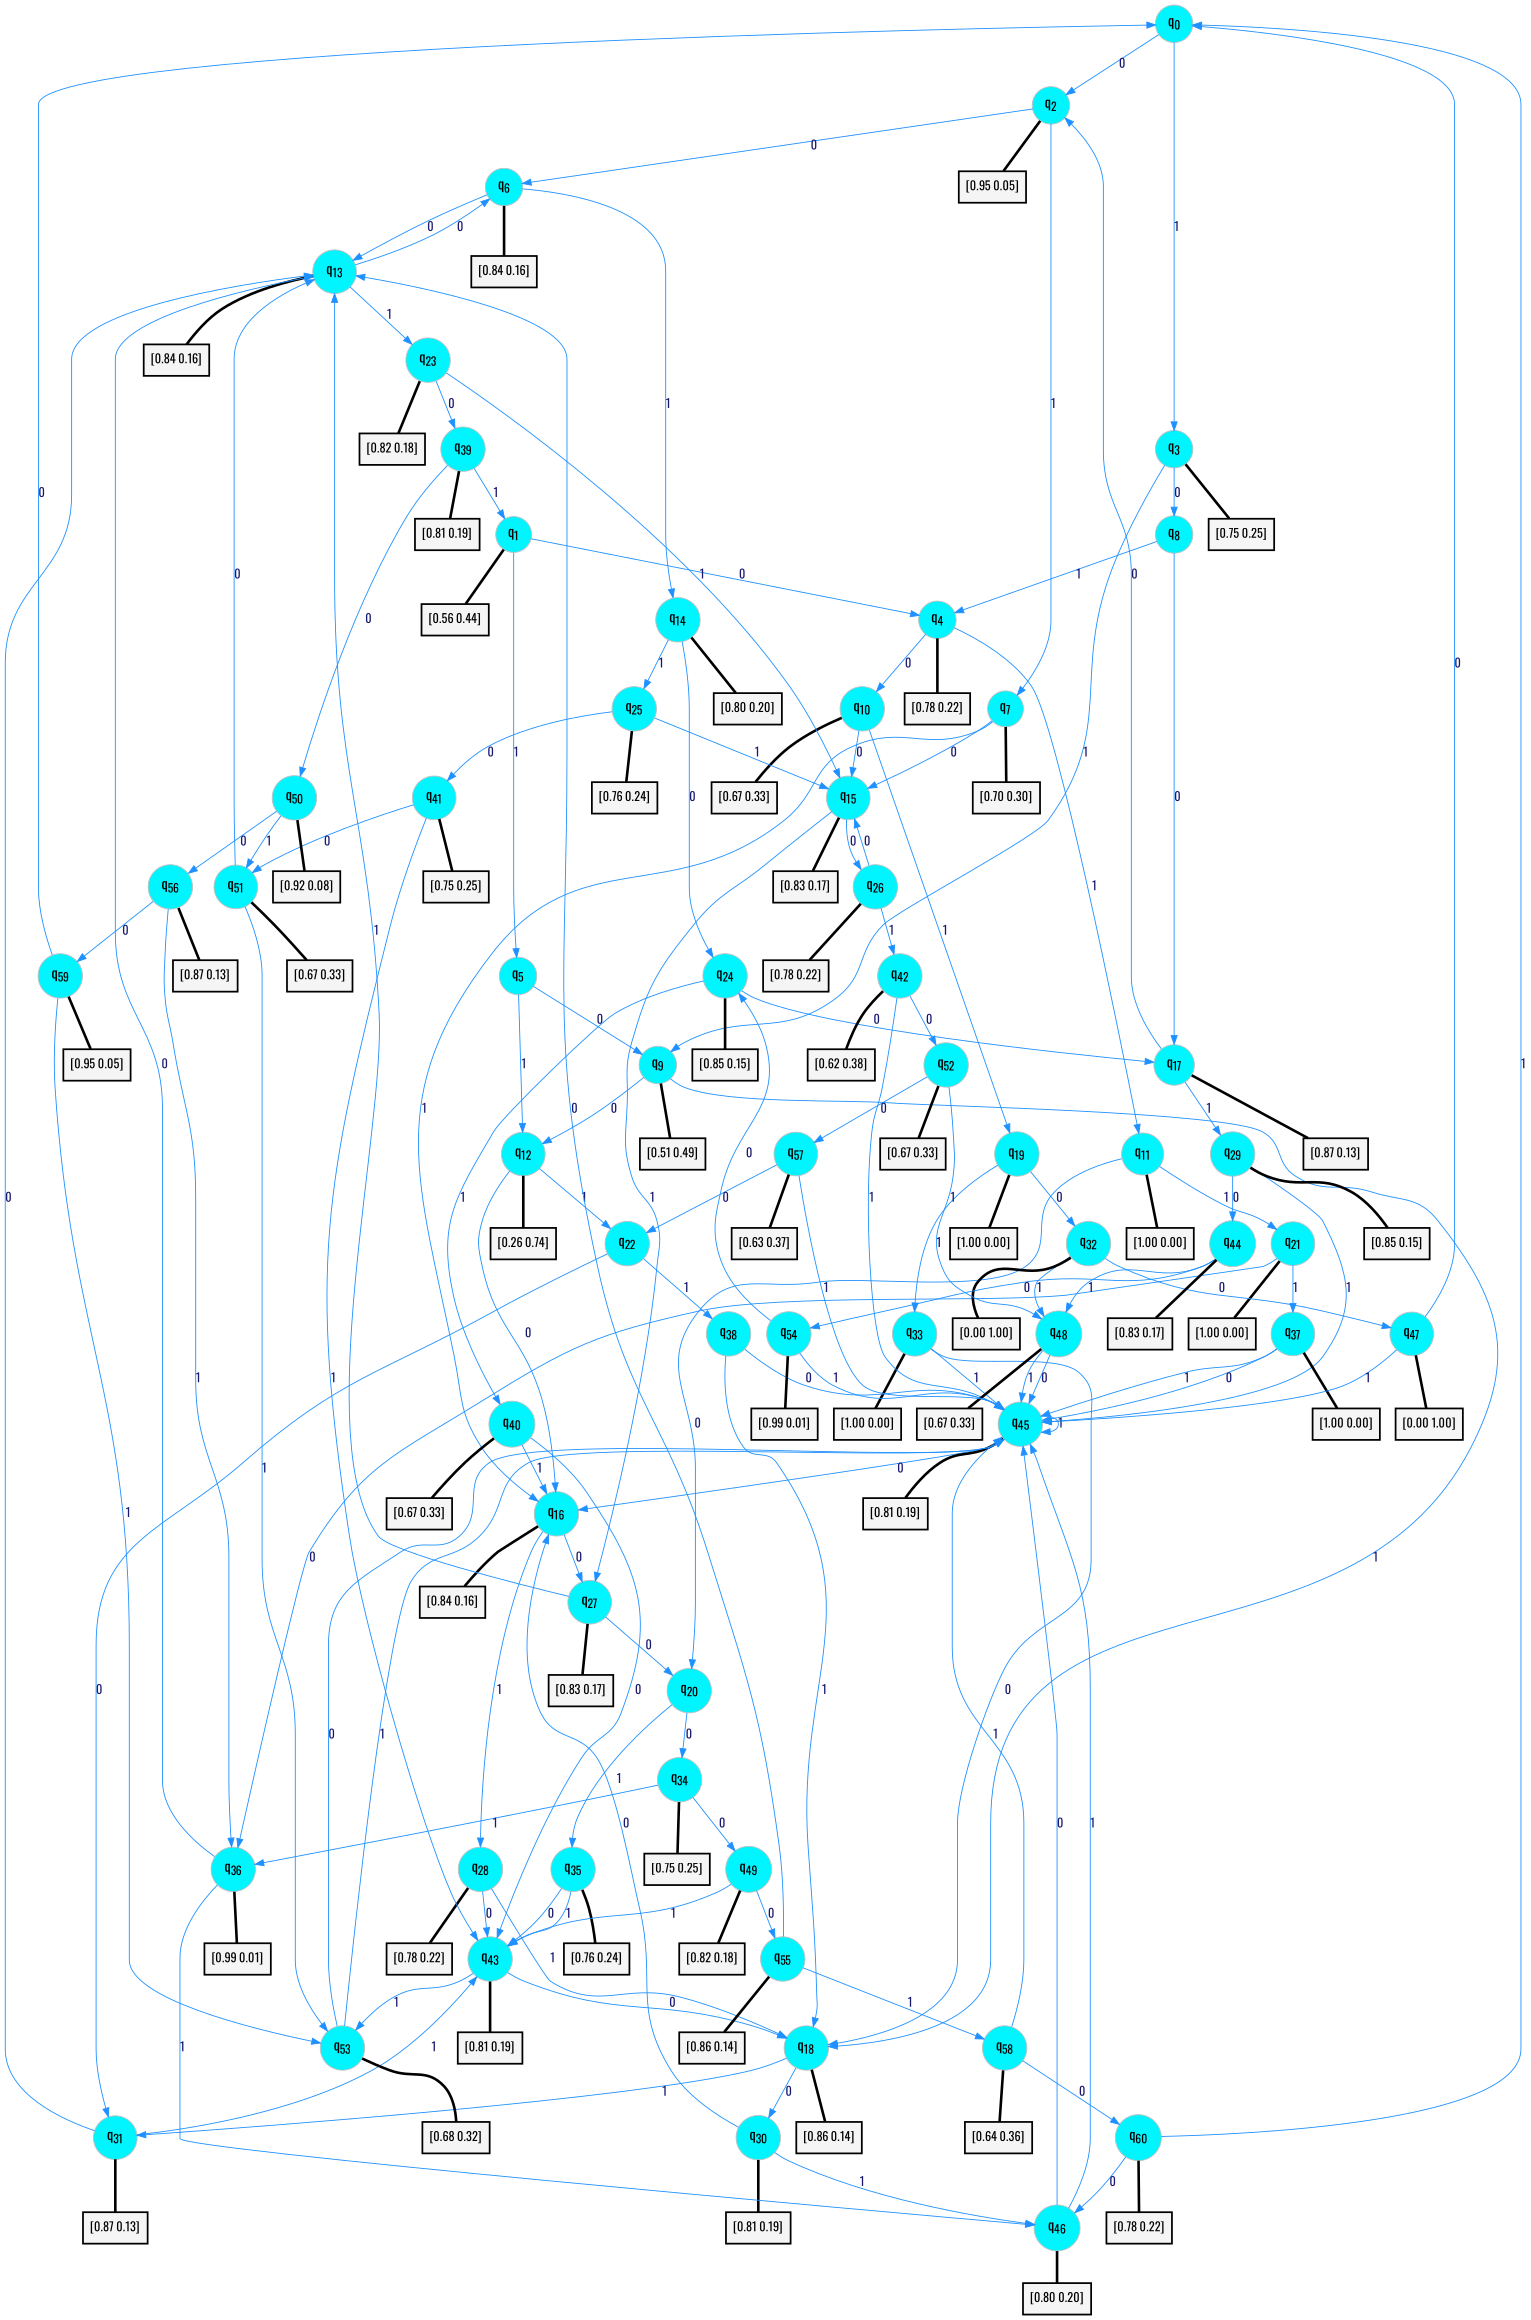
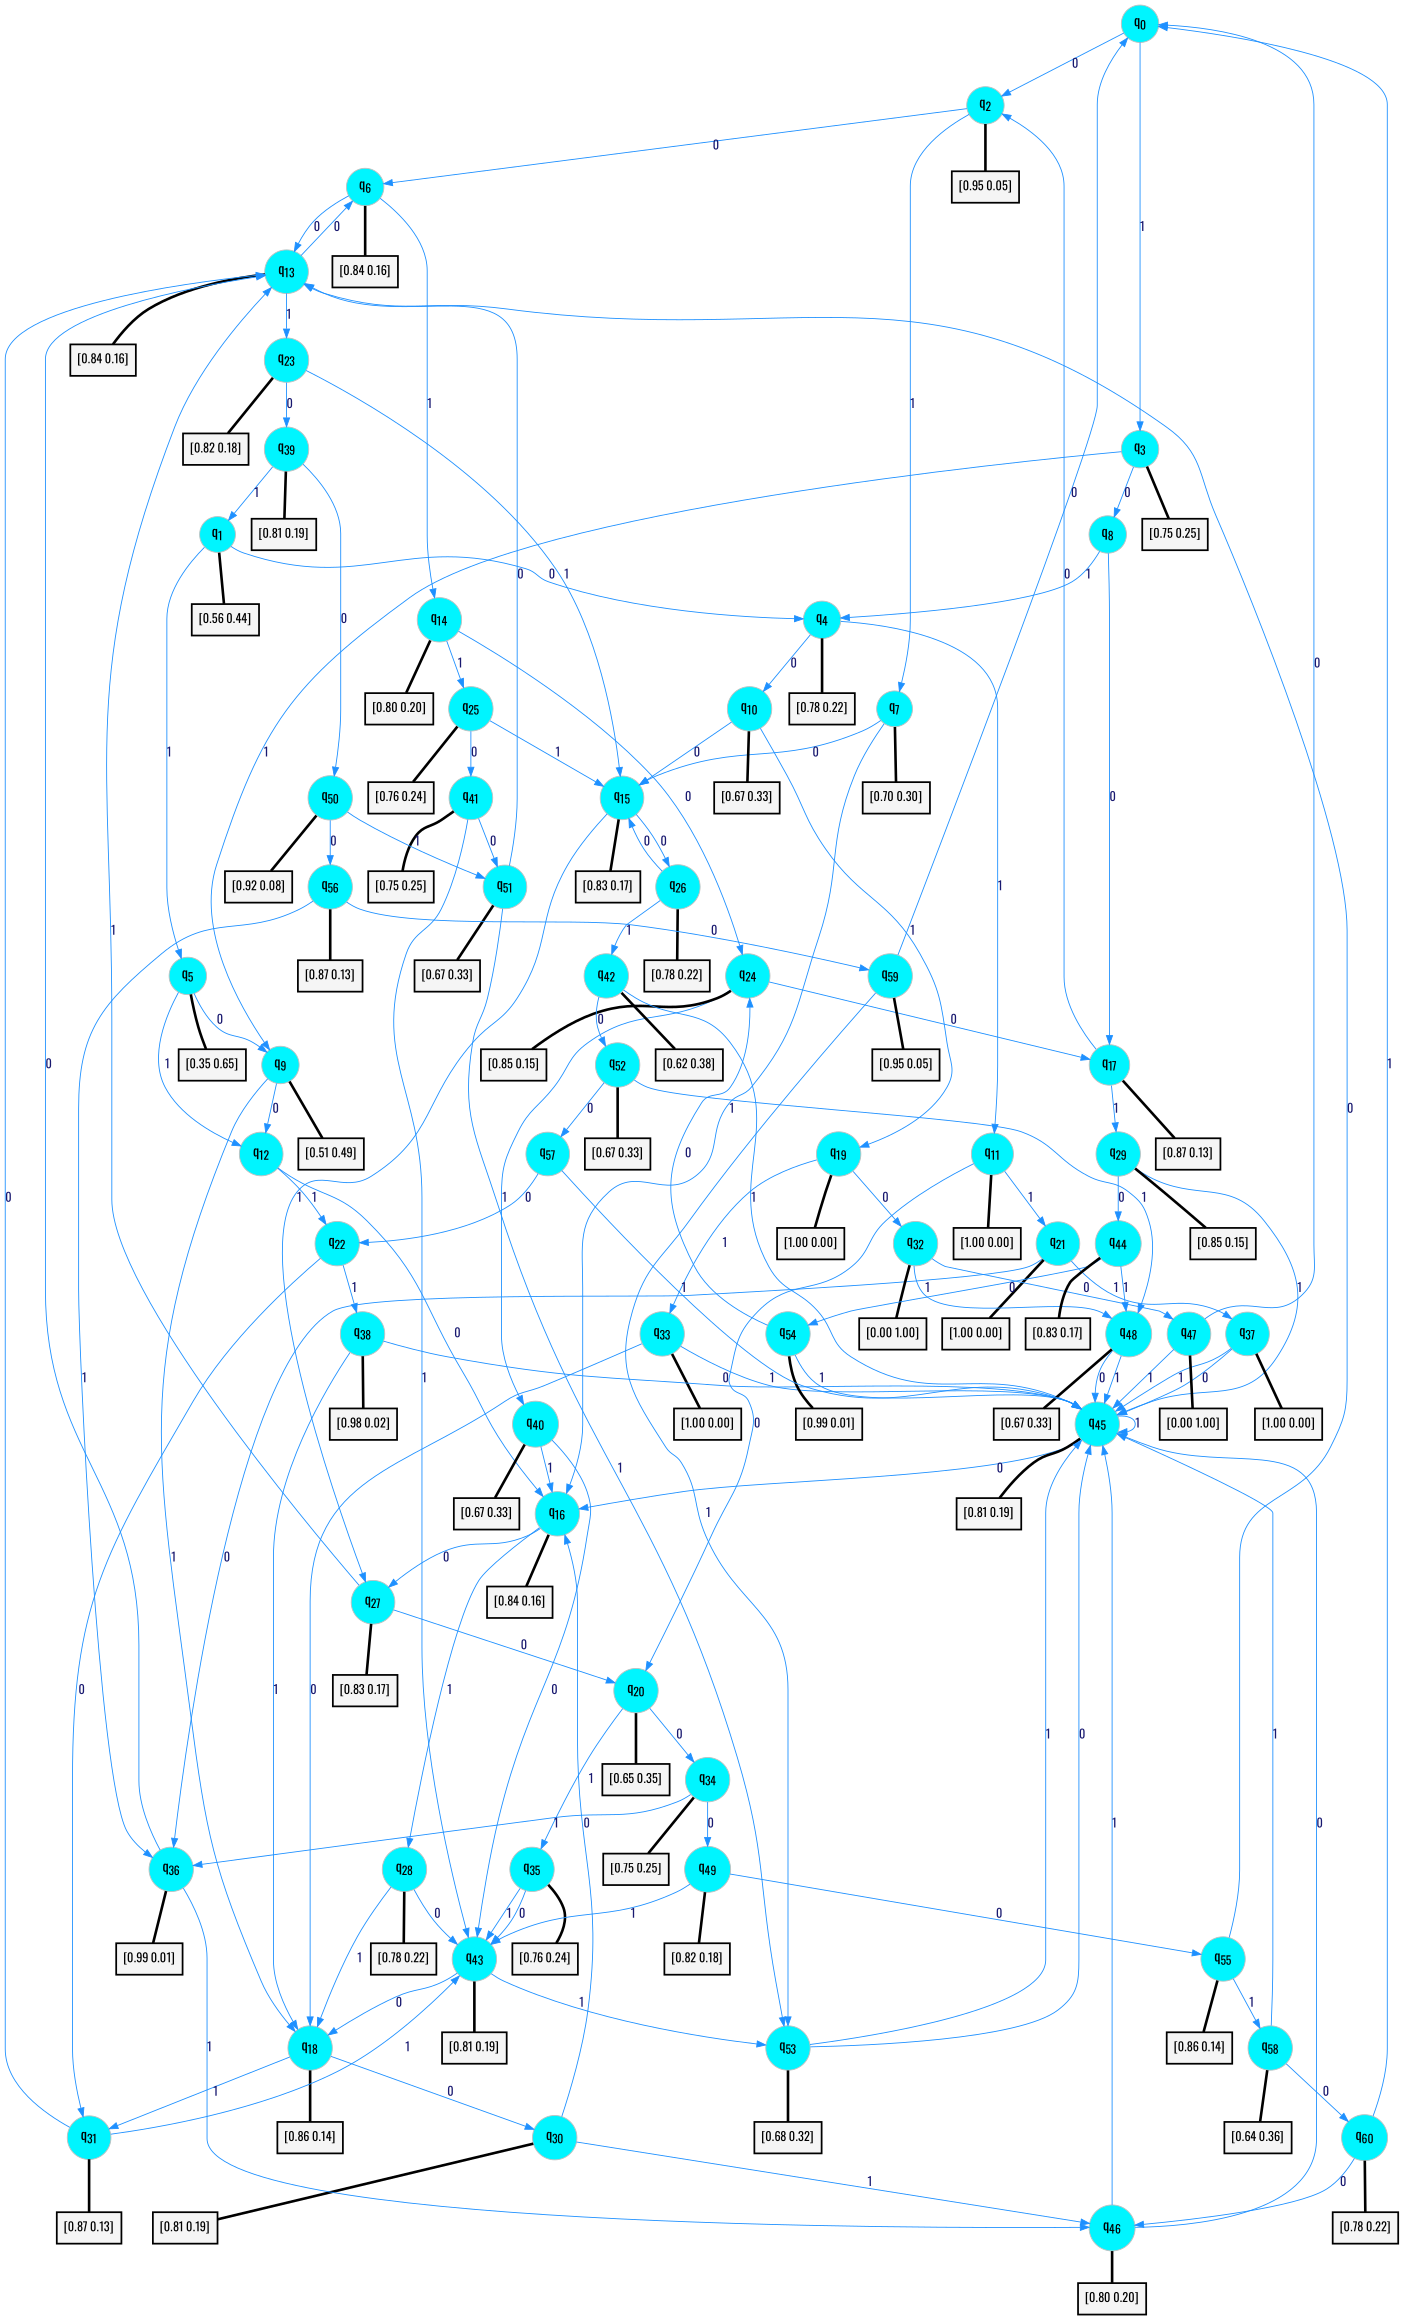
none -> (212, 1065)
(523, 1244) -> none
(764, 1244) -> none
none -> (363, 1424)
none -> (636, 1780)
